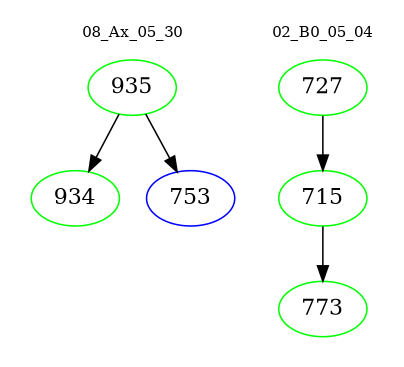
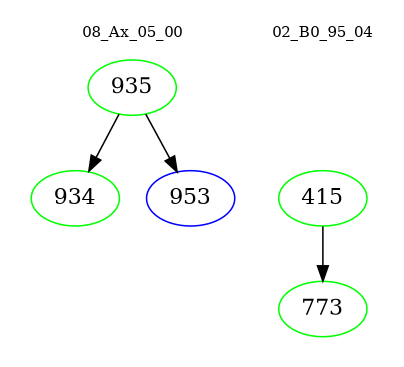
(133, 33) -> (133, 33)
(323, 33) -> (323, 33)
(323, 88) -> none
(191, 198) -> (191, 198)
(323, 198) -> (323, 198)
